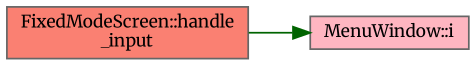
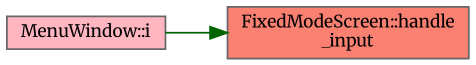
(271, 33) -> (188, 33)
